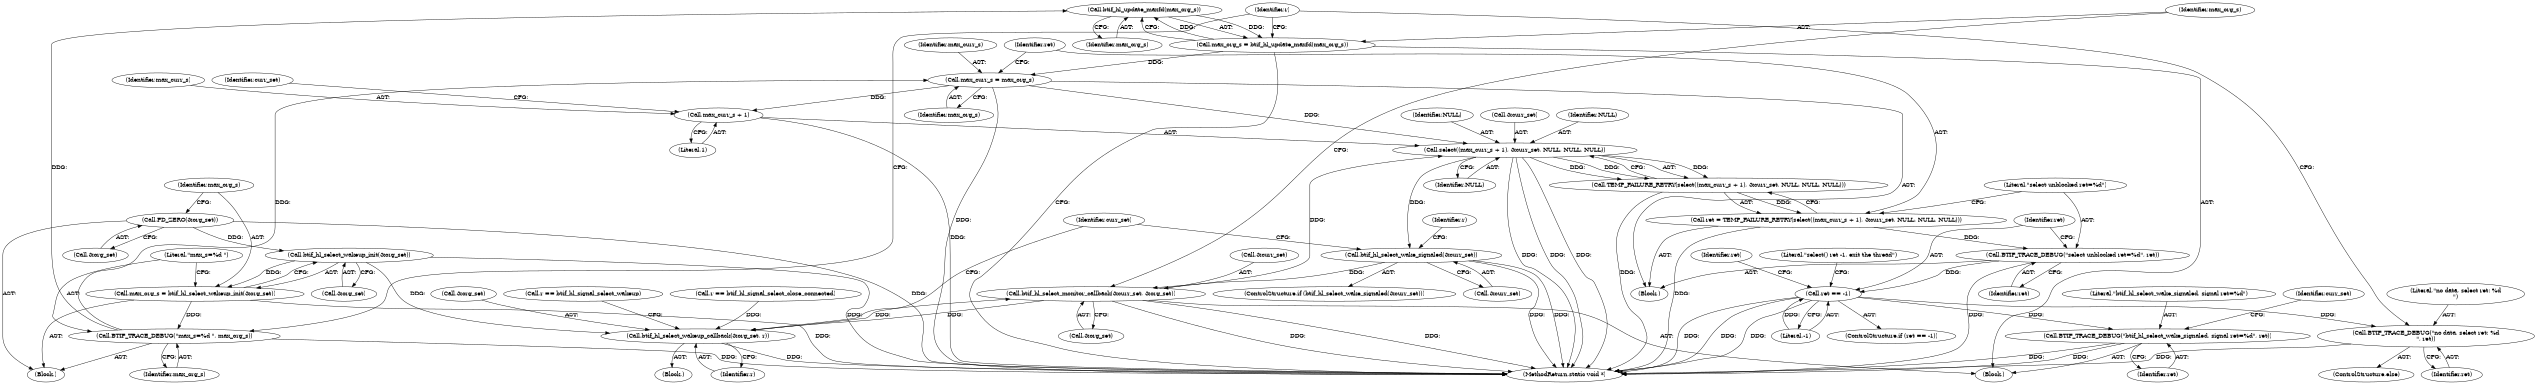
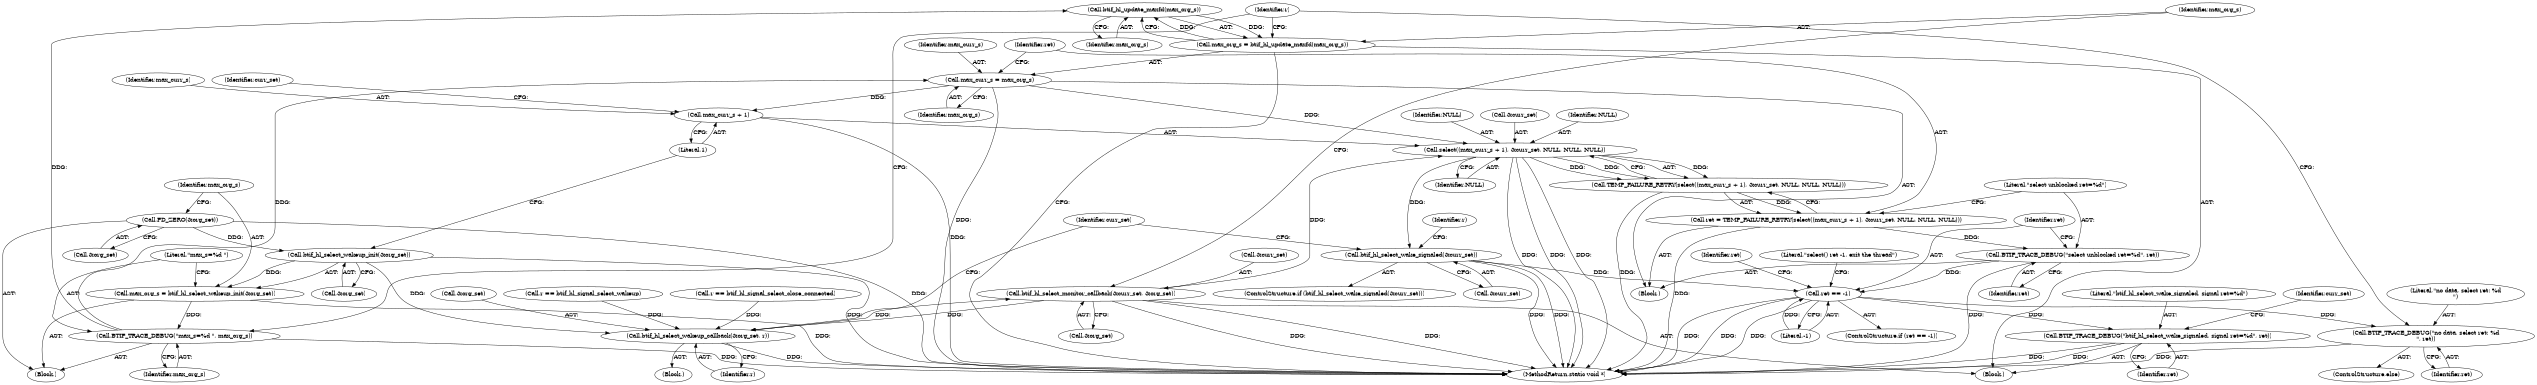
(1157, 63) -> (1157, 63)
(280, 278) -> (526, 201)
(1272, 280) -> (1632, 279)
(656, 315) -> (656, 315)
